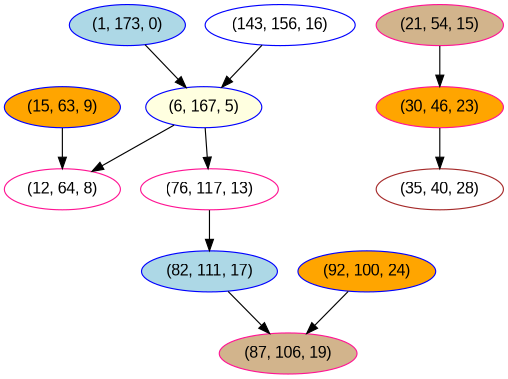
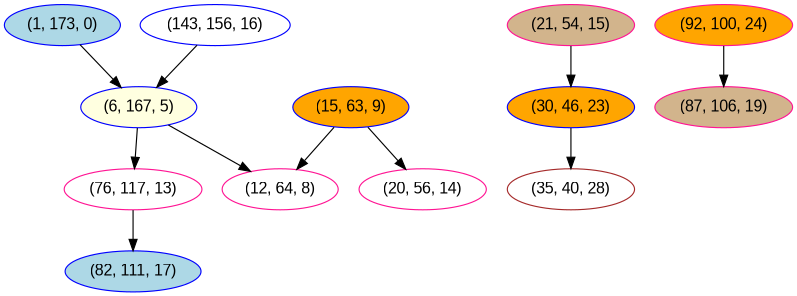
(440, 107) -> (571, 107)
none -> (423, 189)
(367, 271) -> (724, 25)
(245, 308) -> none
